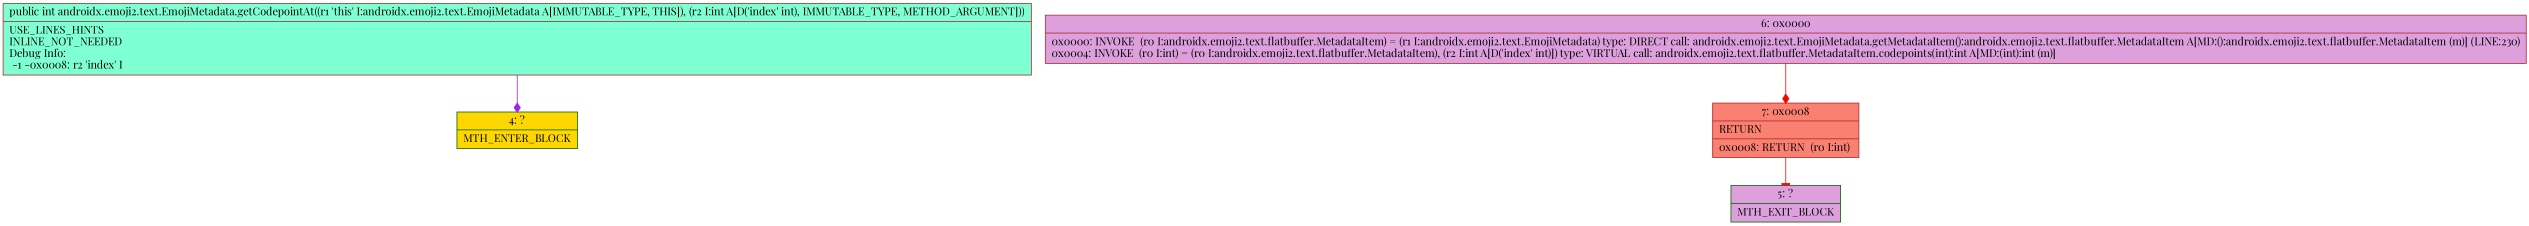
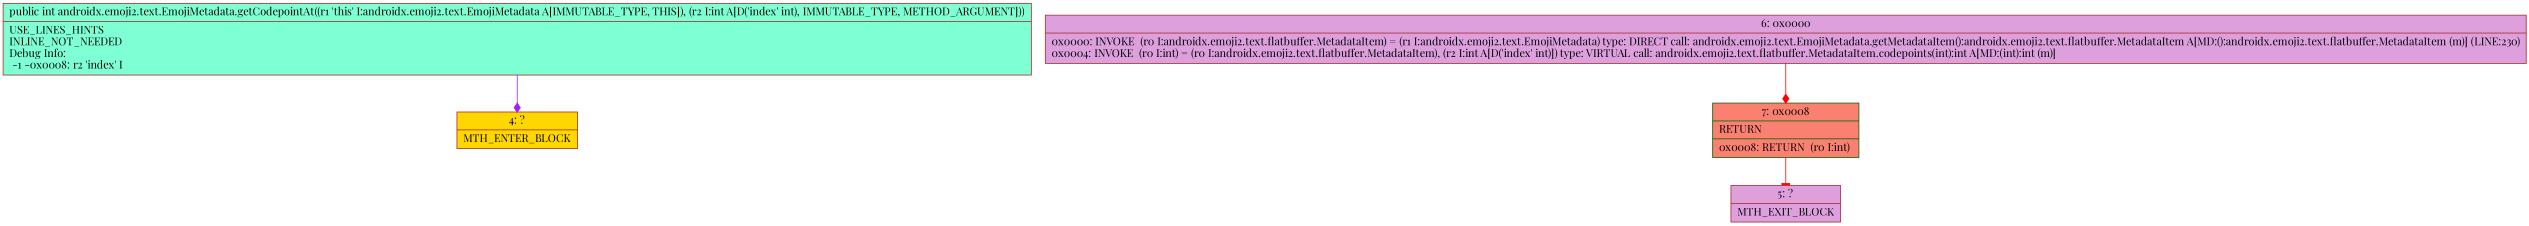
(517, 130) -> (517, 130)
(1786, 130) -> (1786, 130)
(1786, 204) -> (1786, 204)
